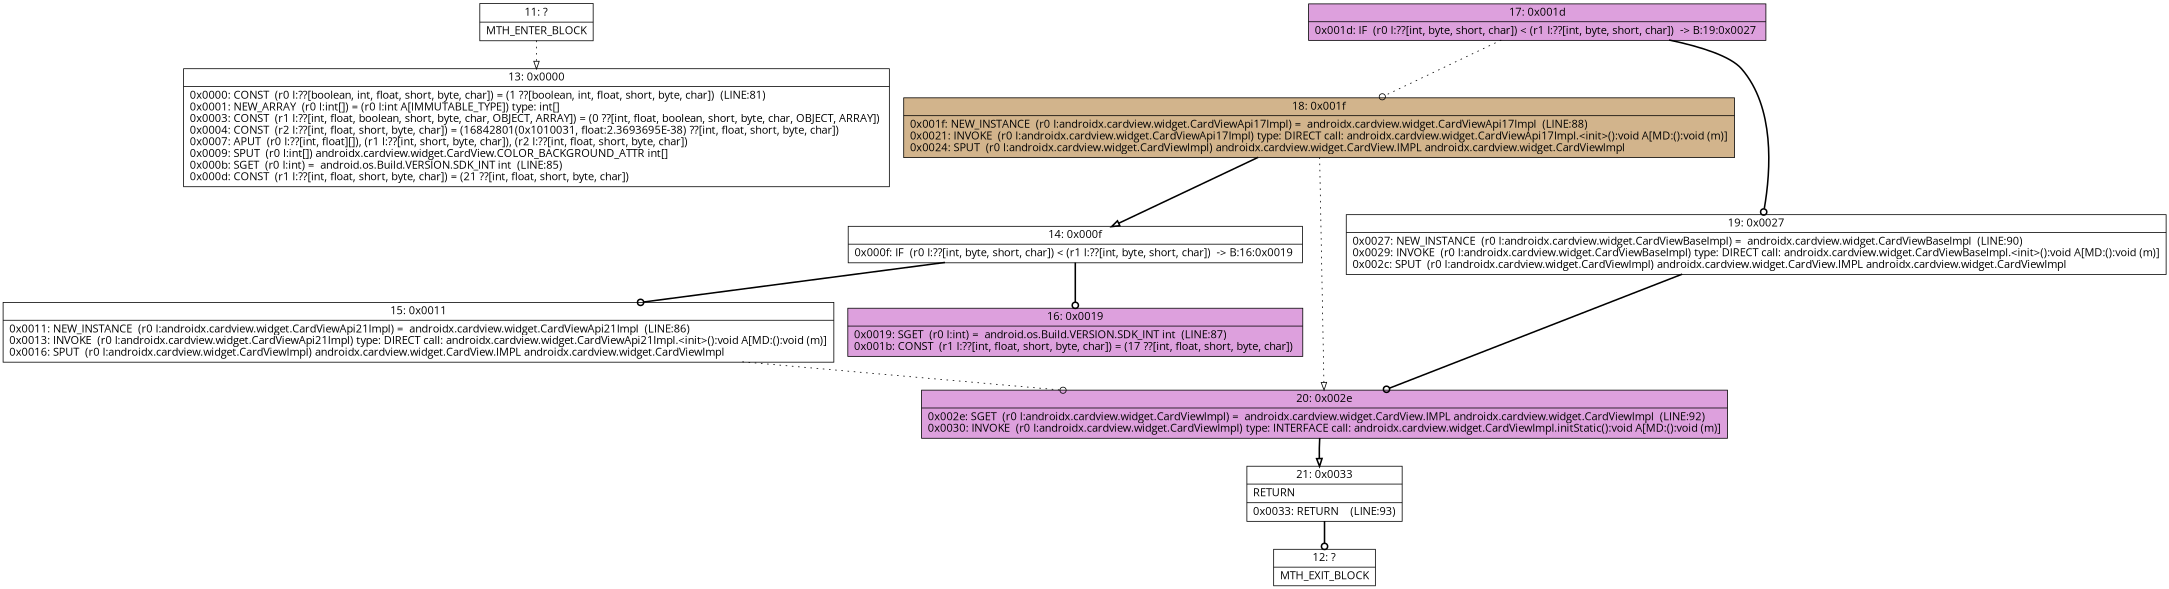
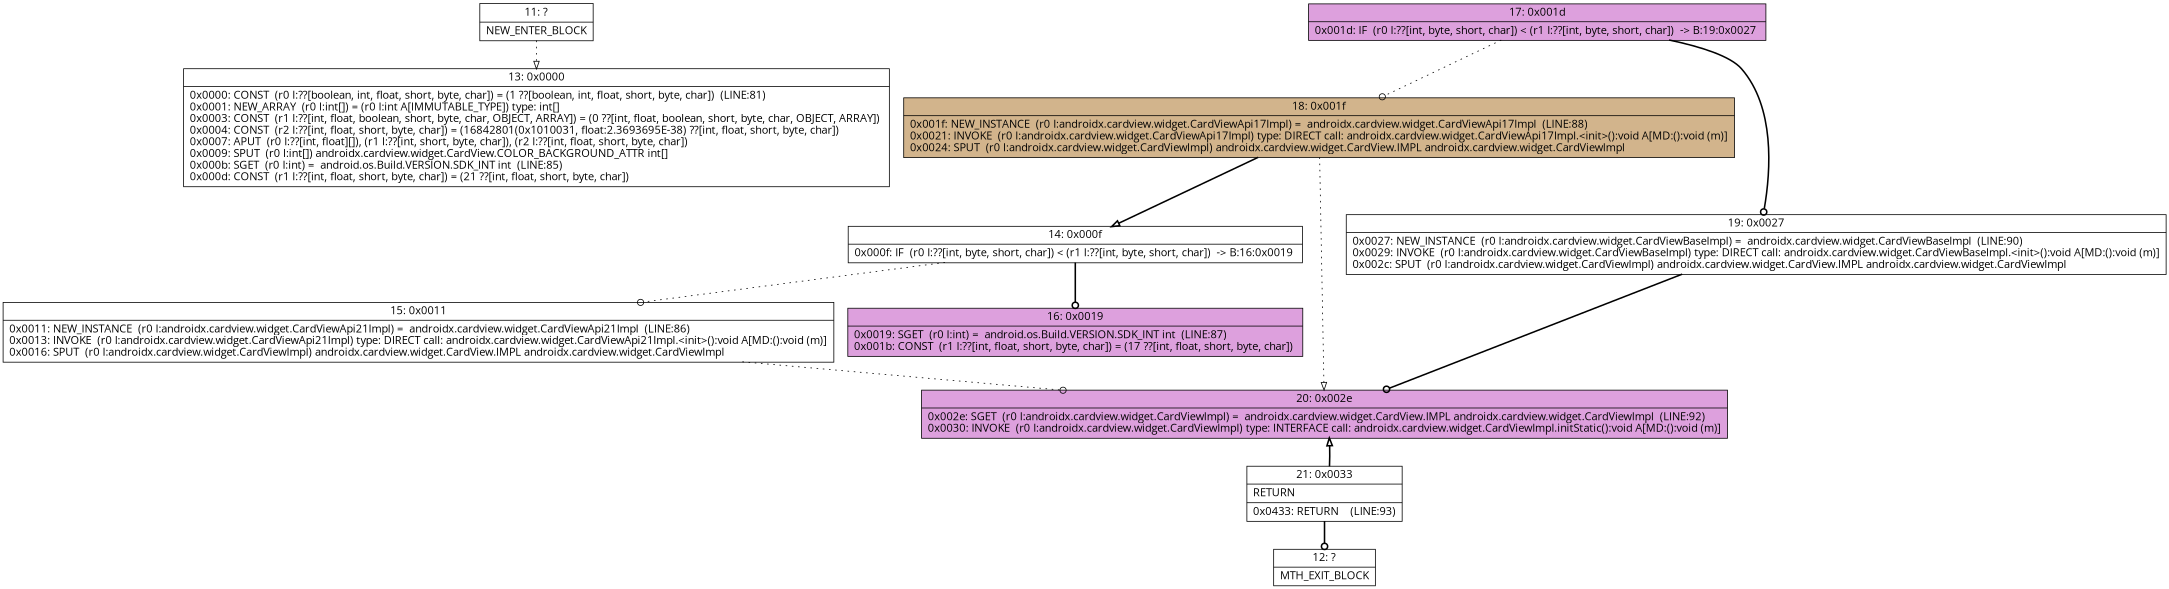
(536, 31) -> (536, 31)
(794, 282) -> (794, 282)
(1319, 448) -> (1330, 456)
(1325, 512) -> (1325, 512)
